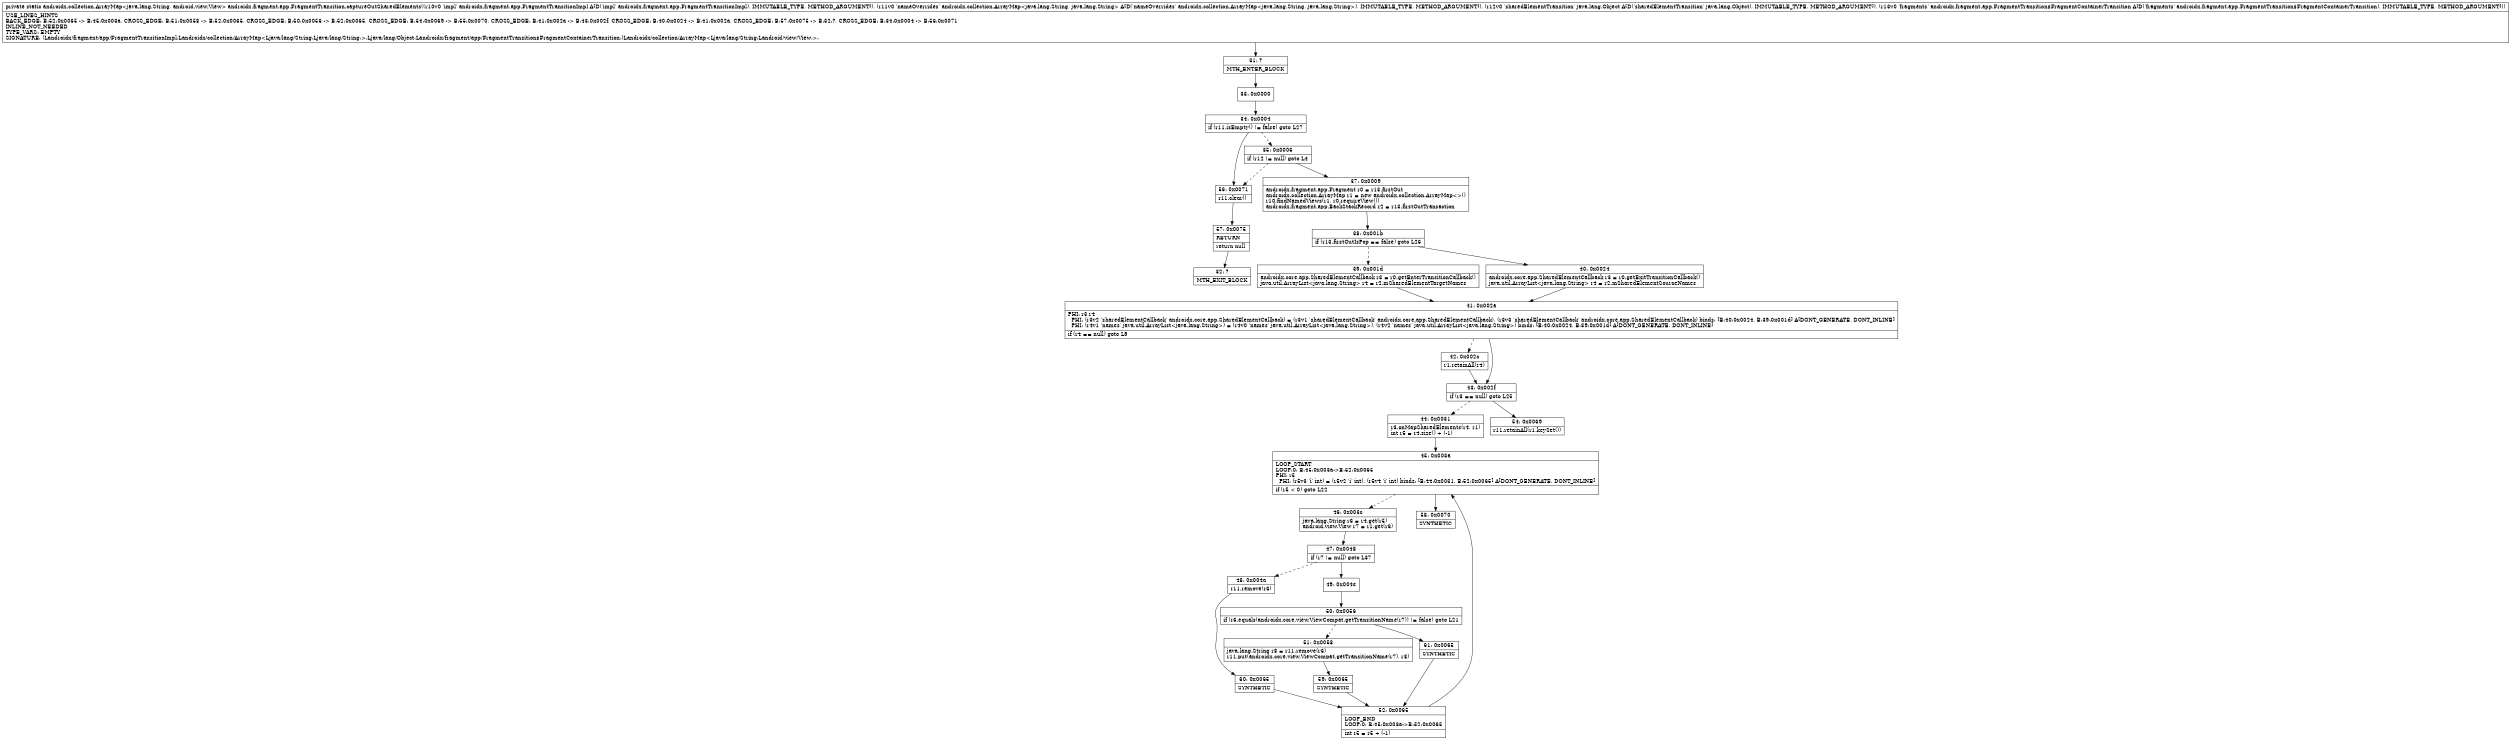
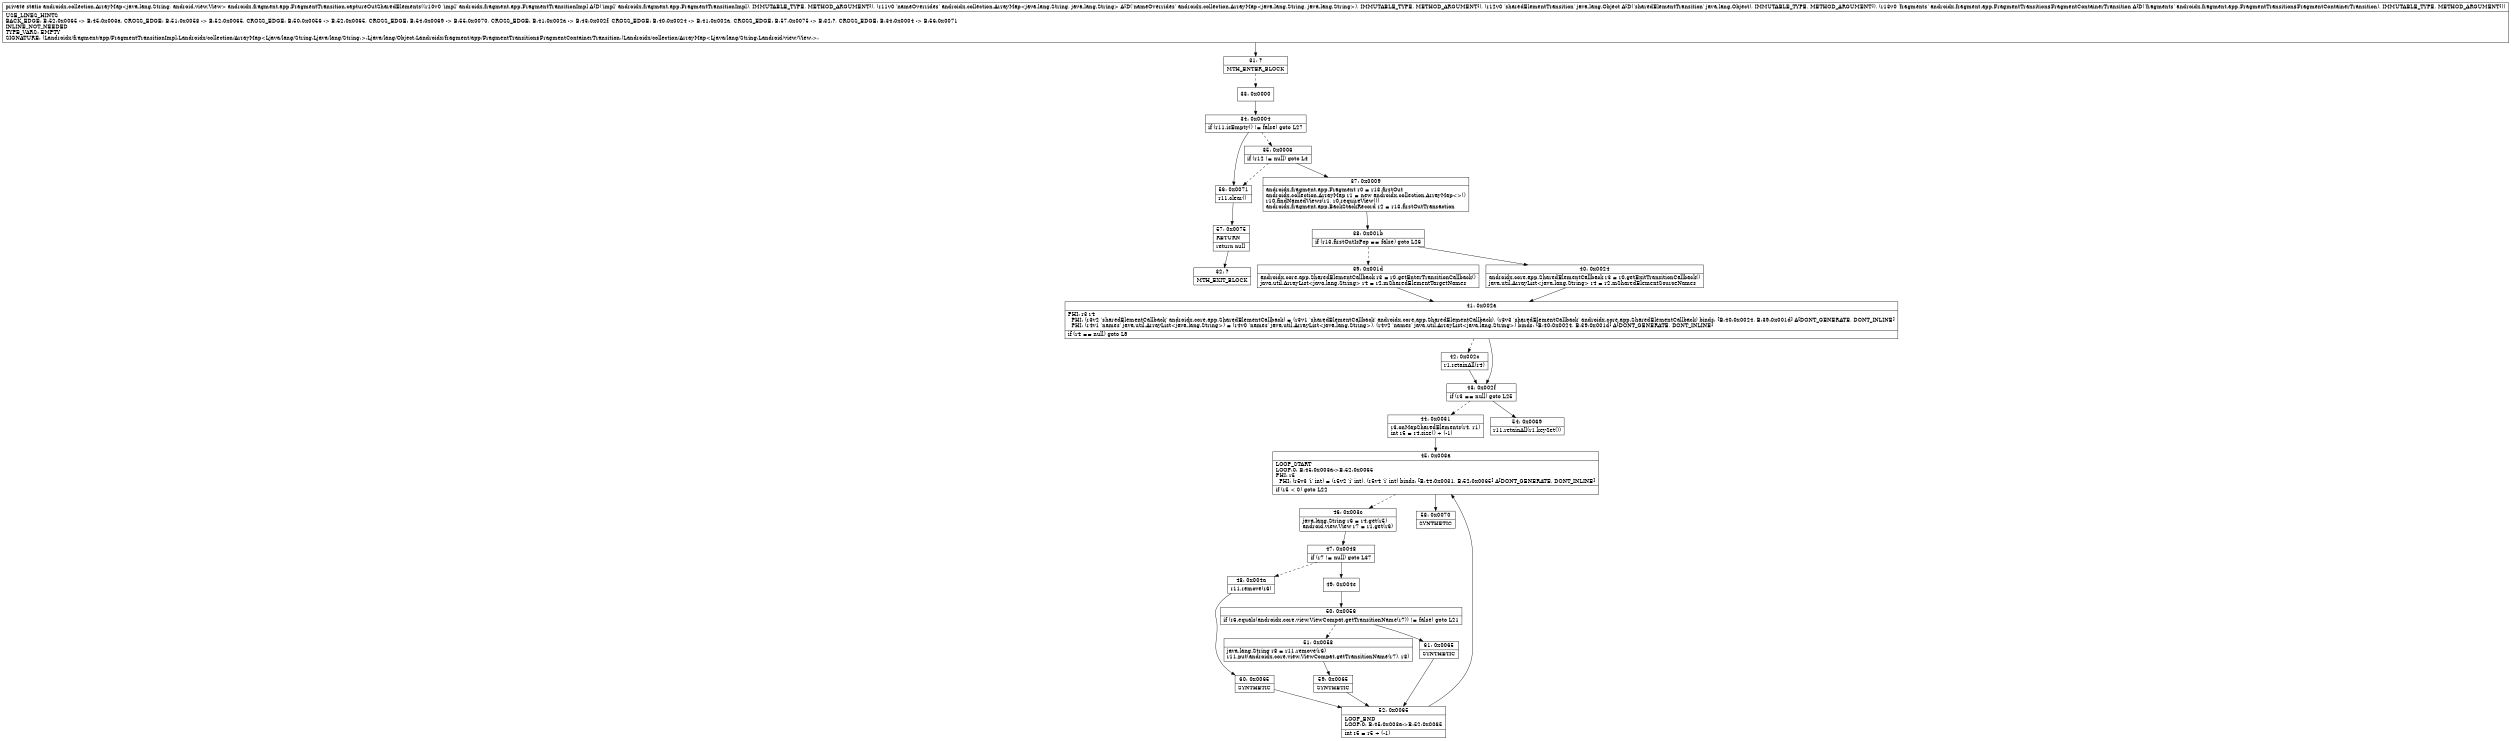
(1256, 79) -> (1256, 79)
